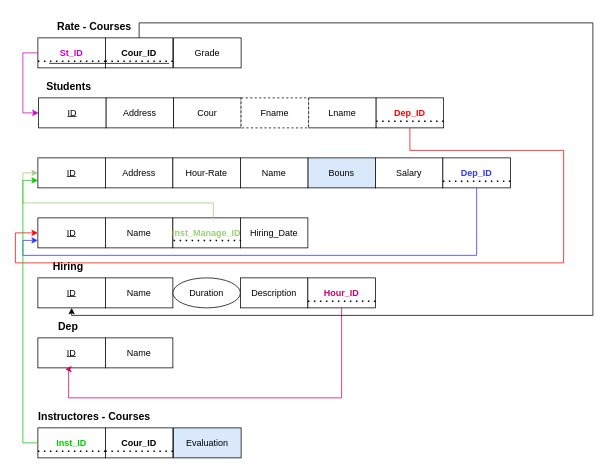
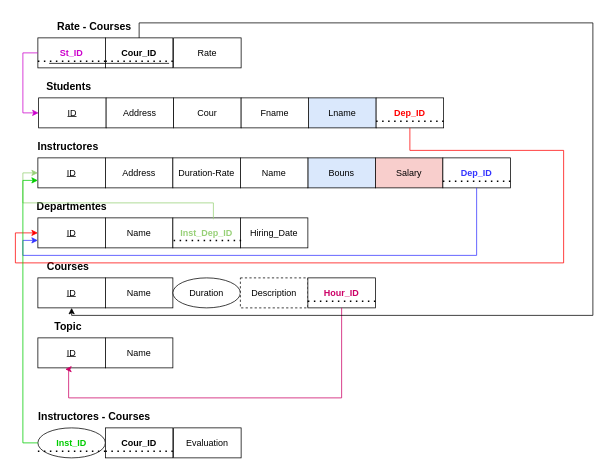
(207, 53) -> (207, 53)
(275, 113) -> (275, 113)
(342, 113) -> (342, 113)
none -> (68, 147)
(207, 173) -> (207, 173)
(409, 173) -> (409, 173)
none -> (72, 207)
(207, 233) -> (207, 233)
(68, 267) -> (68, 267)
(274, 293) -> (274, 293)
(68, 327) -> (68, 327)
(72, 443) -> (72, 443)
(207, 443) -> (207, 443)
